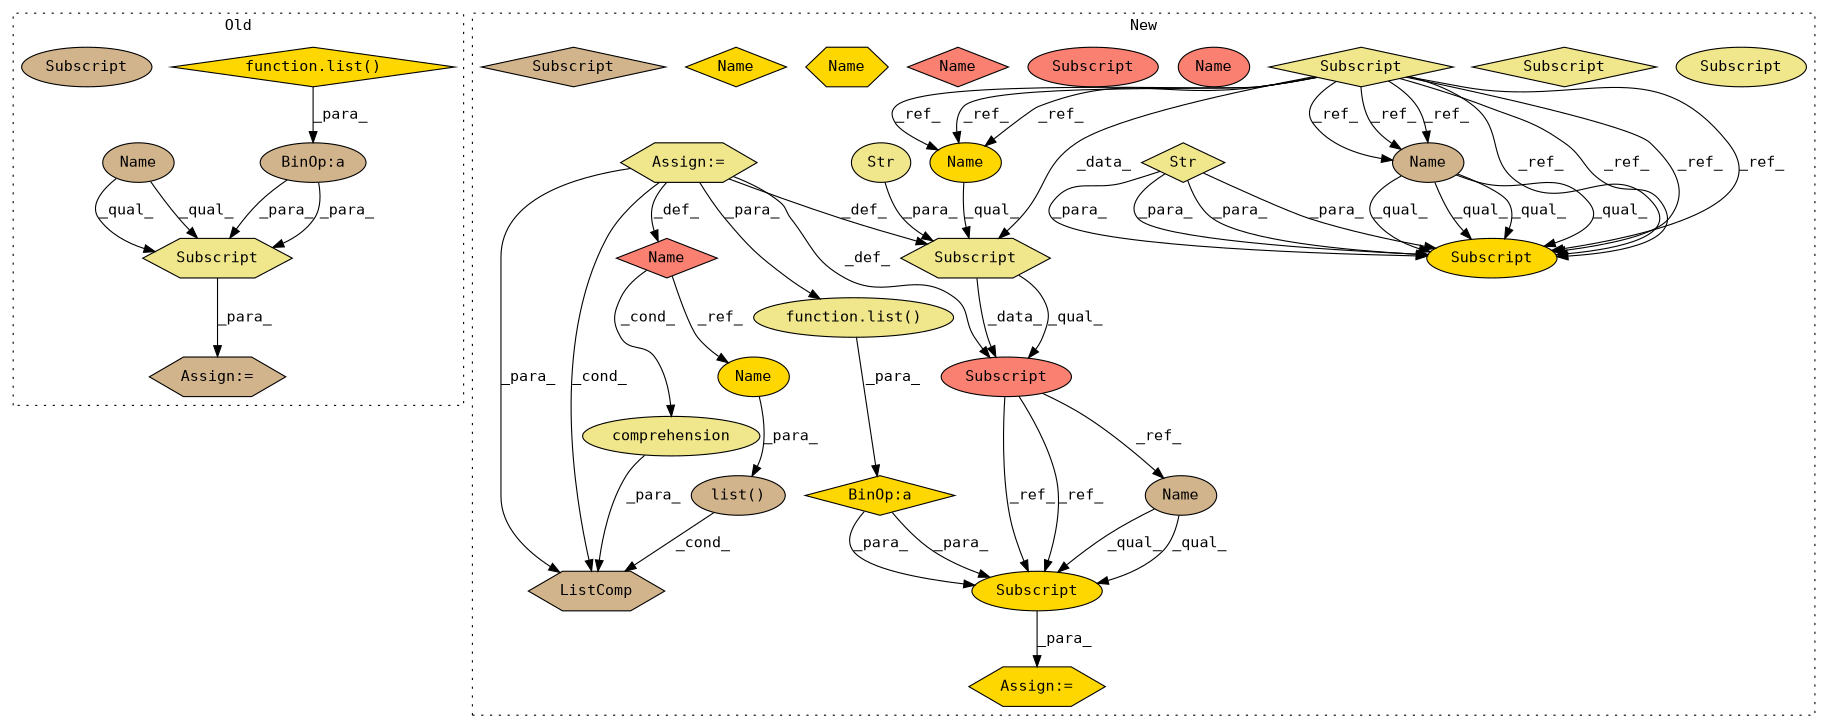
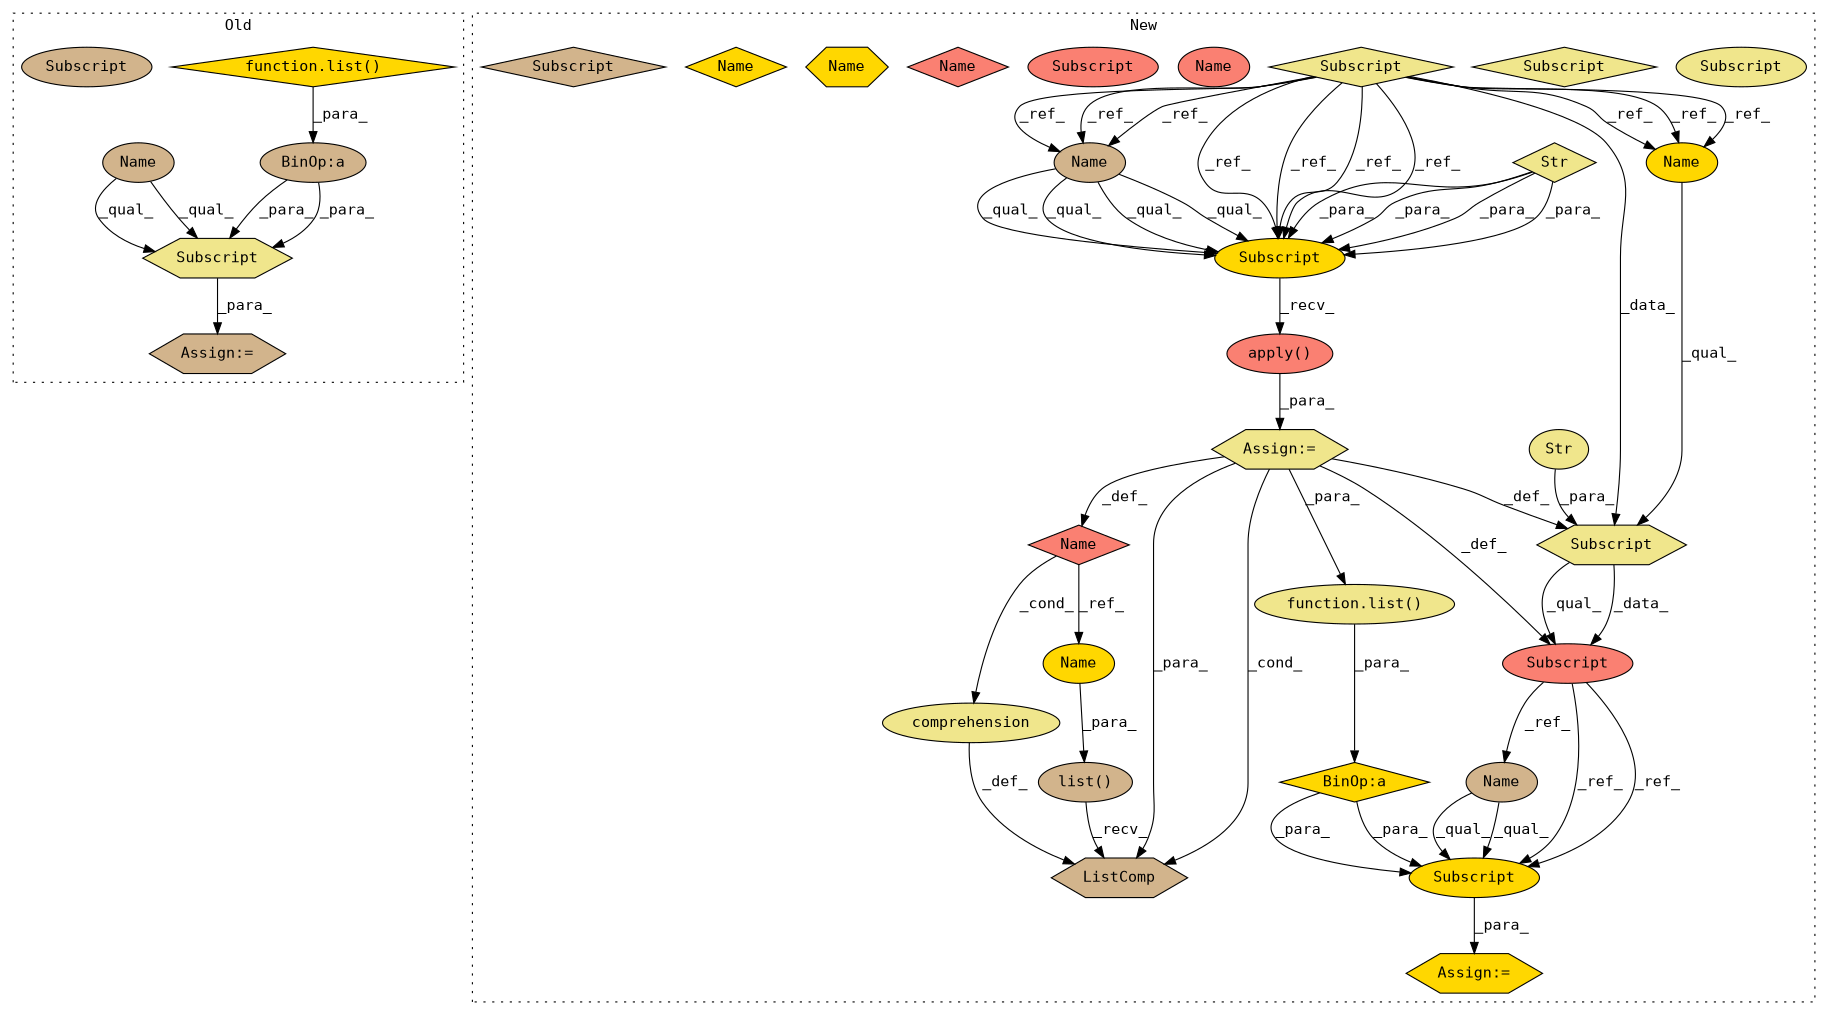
none -> (1280, 354)
(654, 495) -> (1005, 782)
(703, 543) -> (1121, 830)
